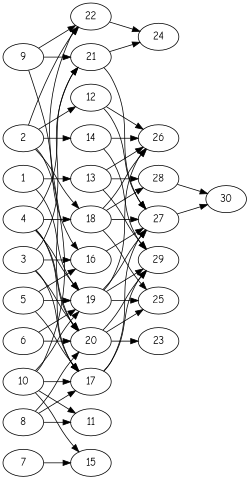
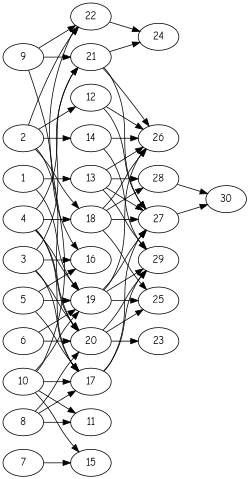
none -> (124, 93)
(129, 237) -> (121, 197)
